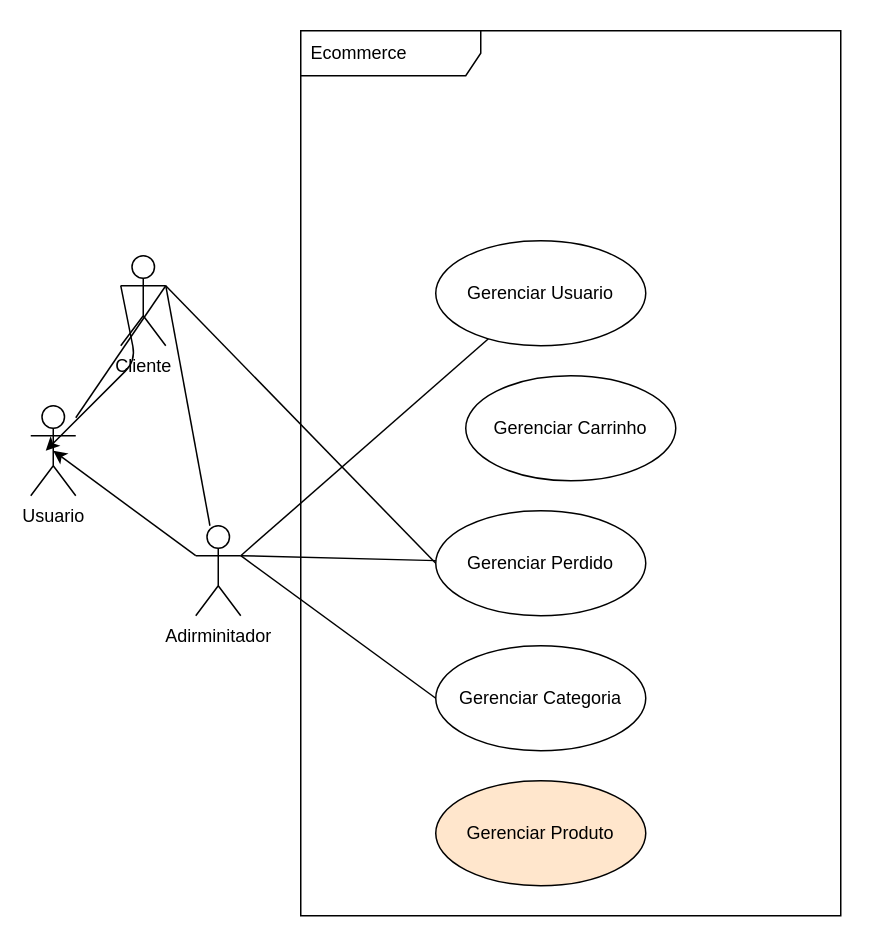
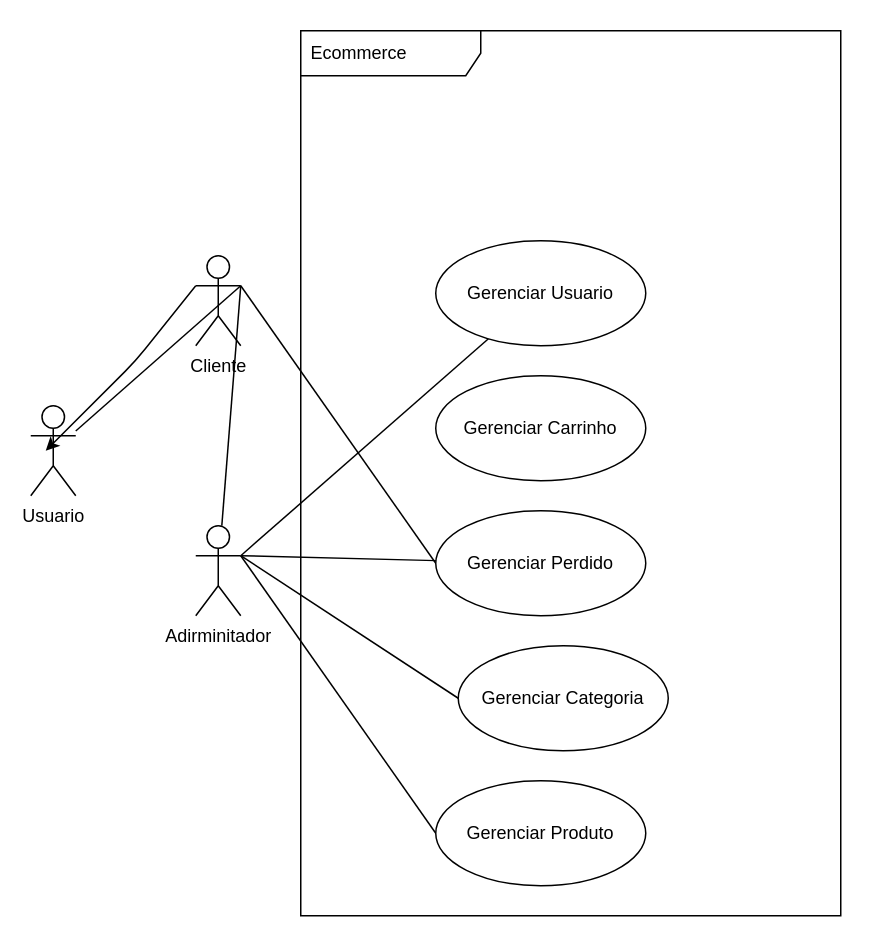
(143, 301) -> (218, 301)
(571, 428) -> (541, 428)
(129, 506) -> none
(541, 698) -> (563, 698)
none -> (368, 737)
(541, 833) -> (541, 833)
